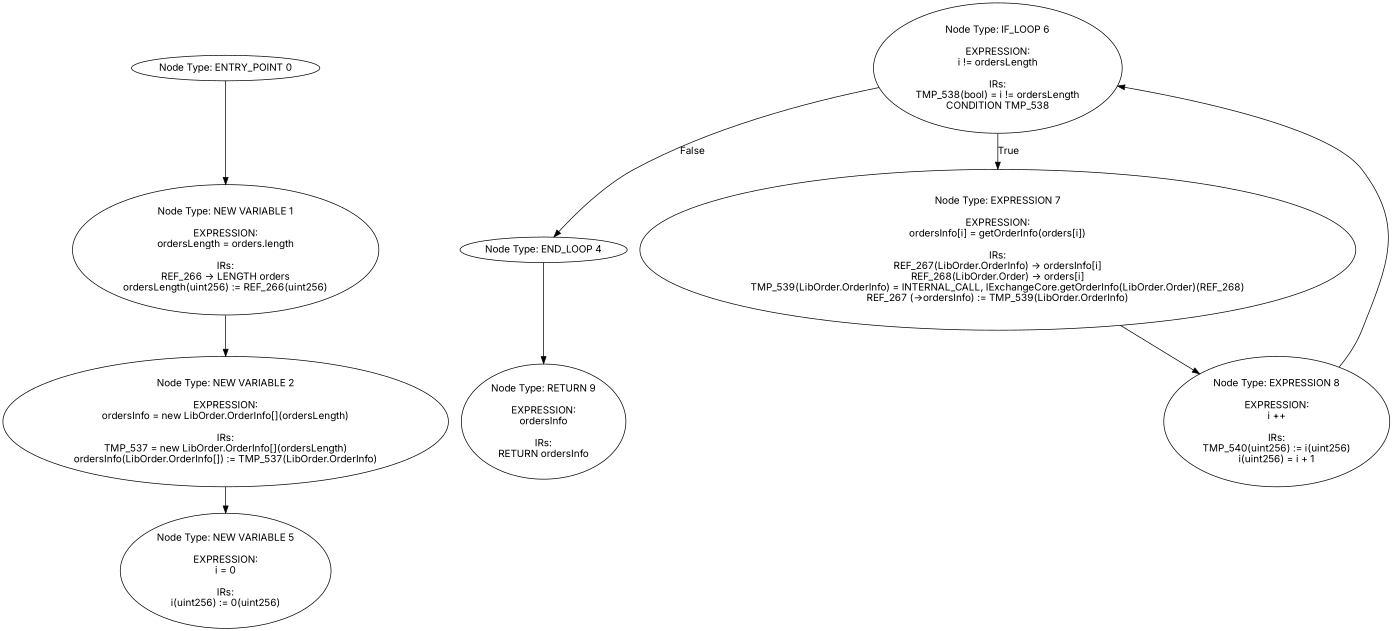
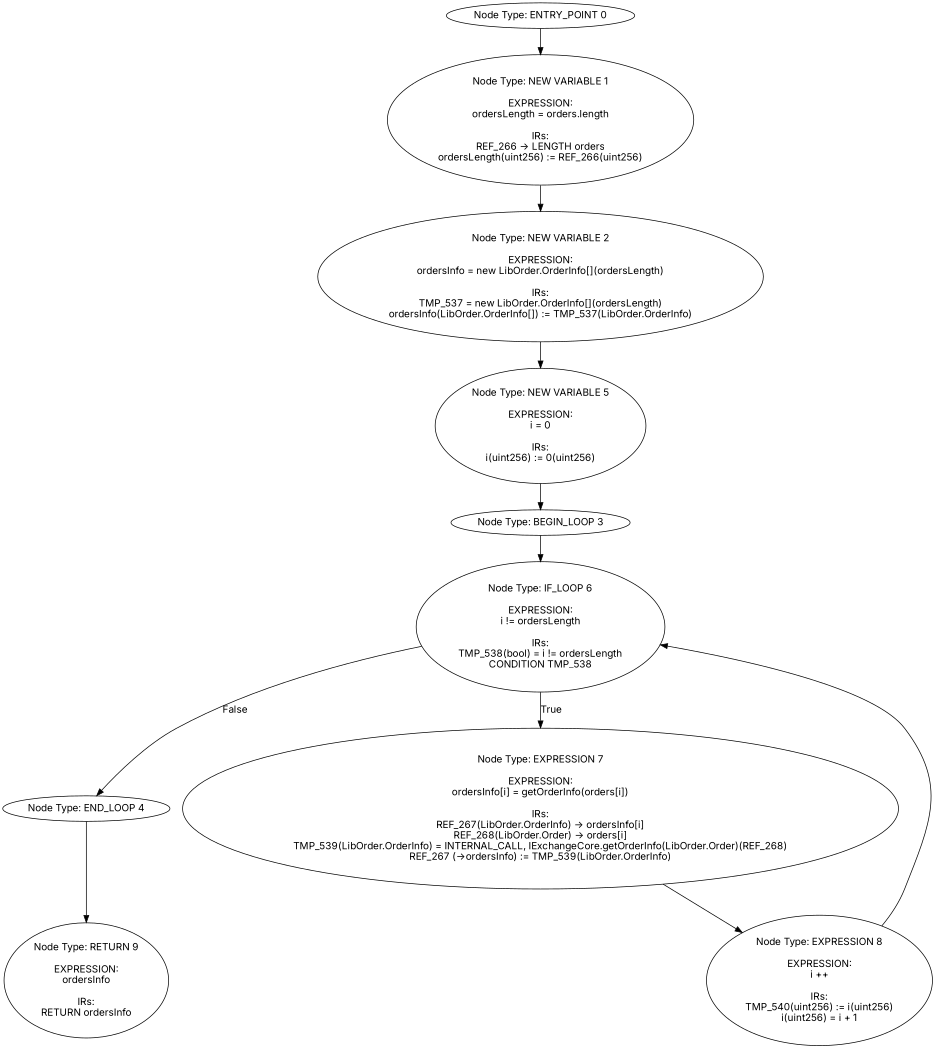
none -> (541, 523)
